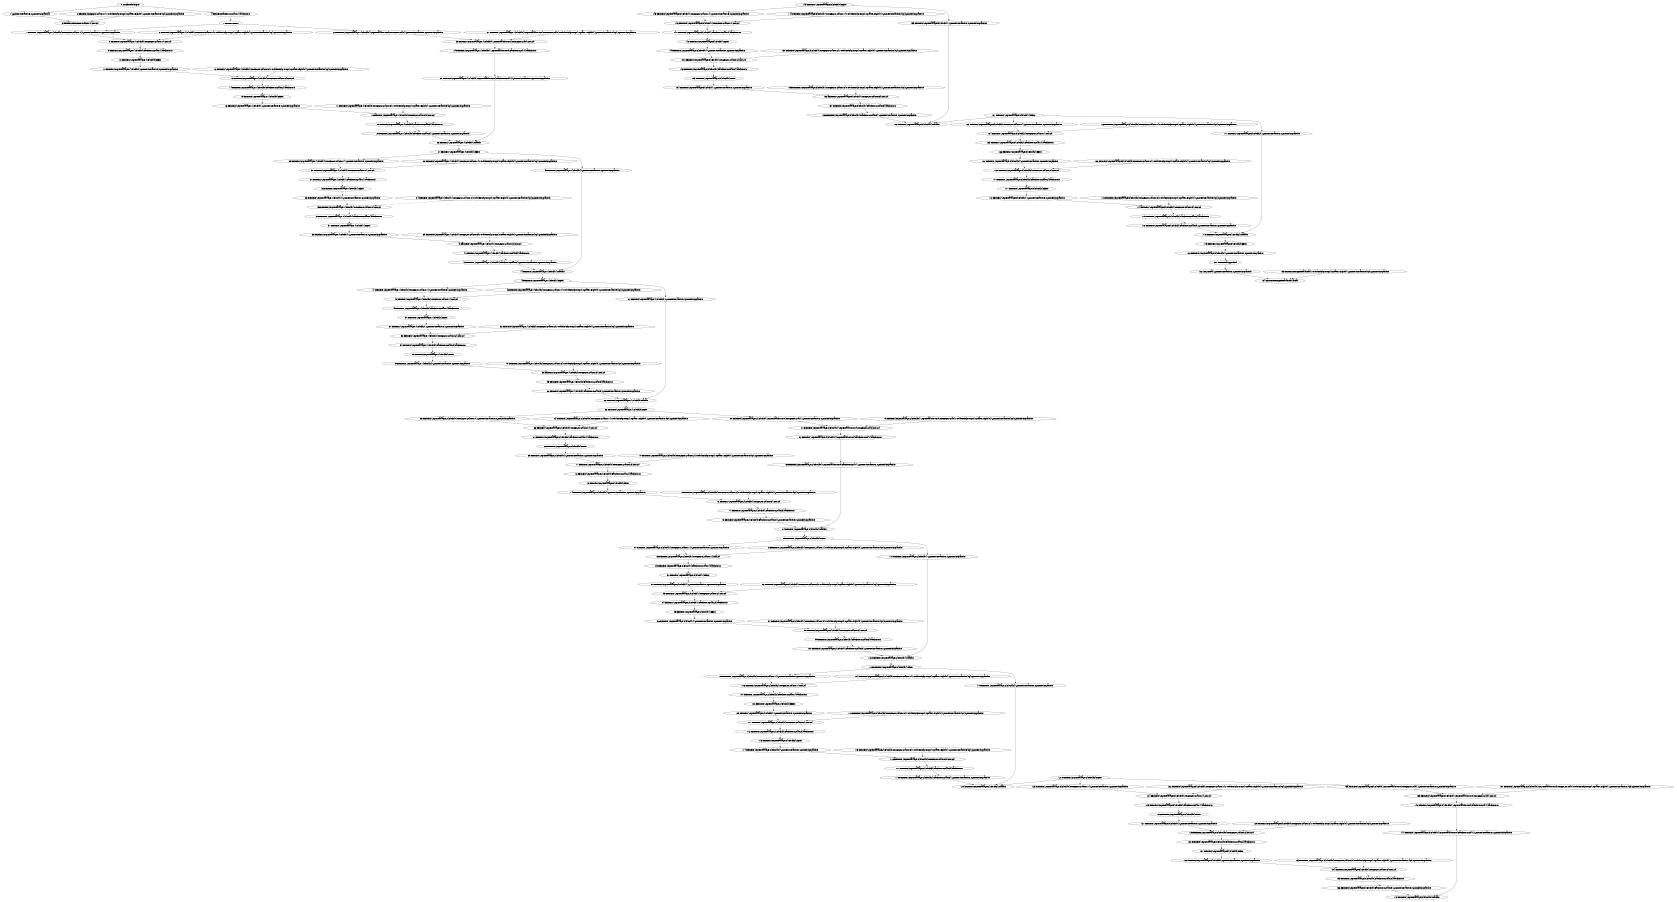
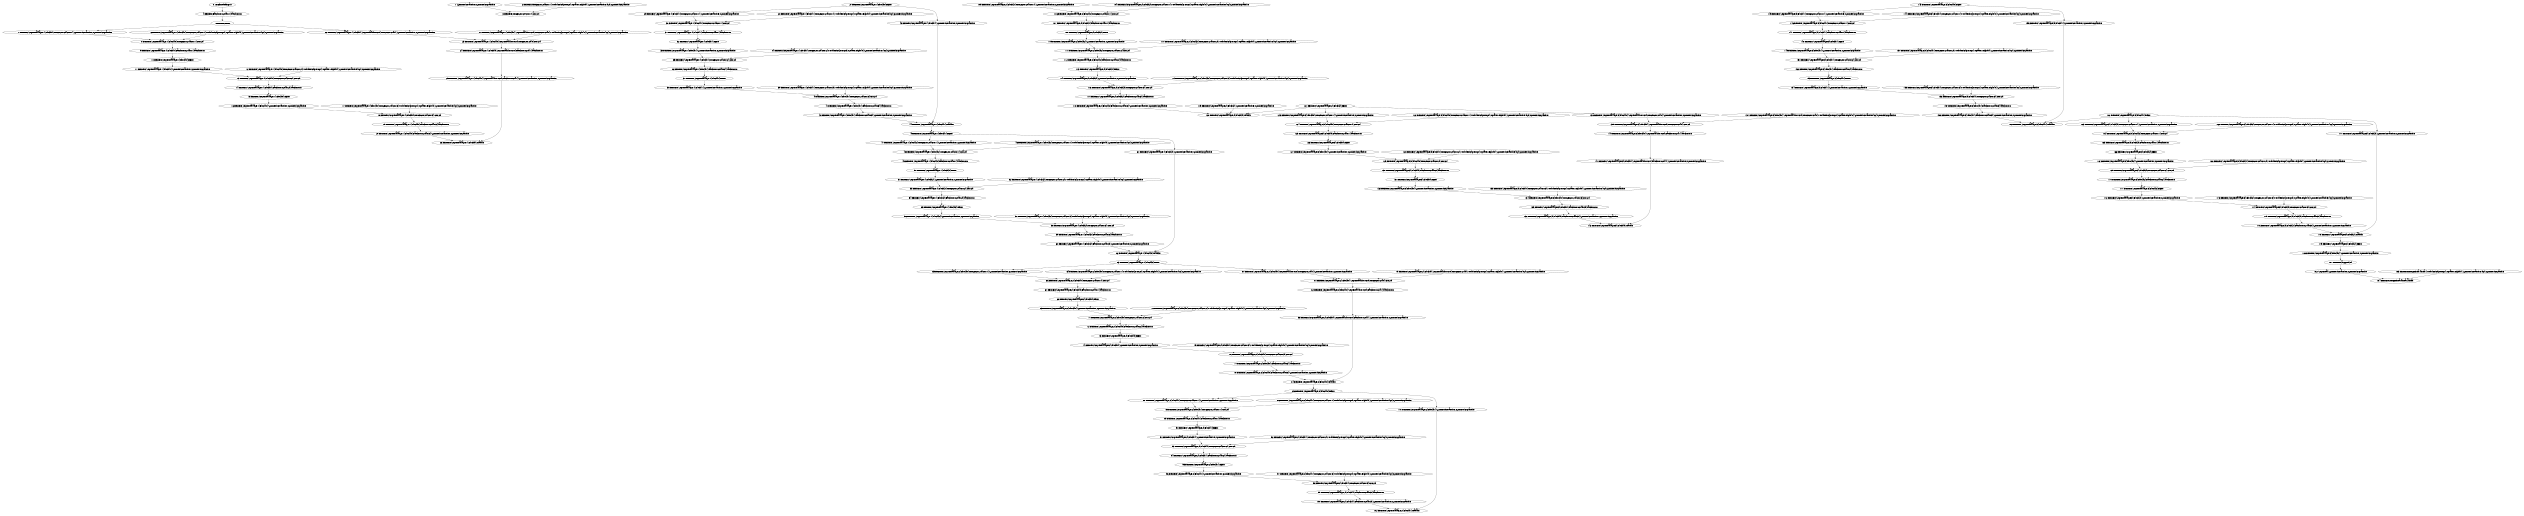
(84, 9) -> none
(459, 147) -> none
(1225, 262) -> (2340, 262)
(891, 667) -> none
